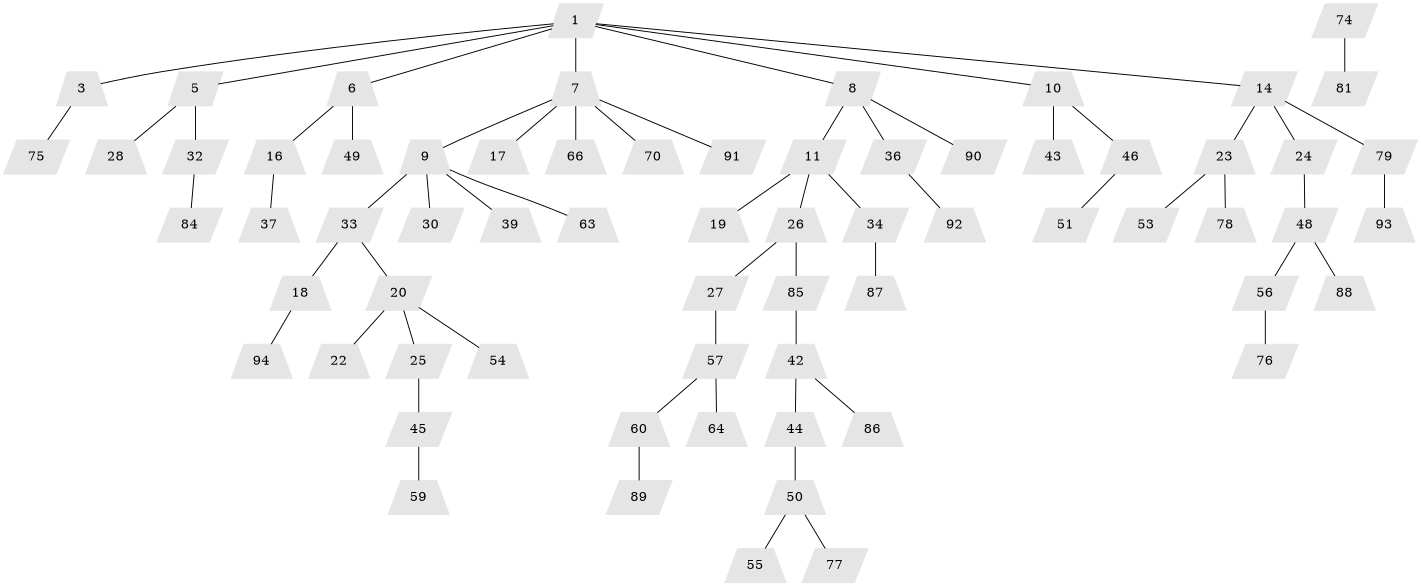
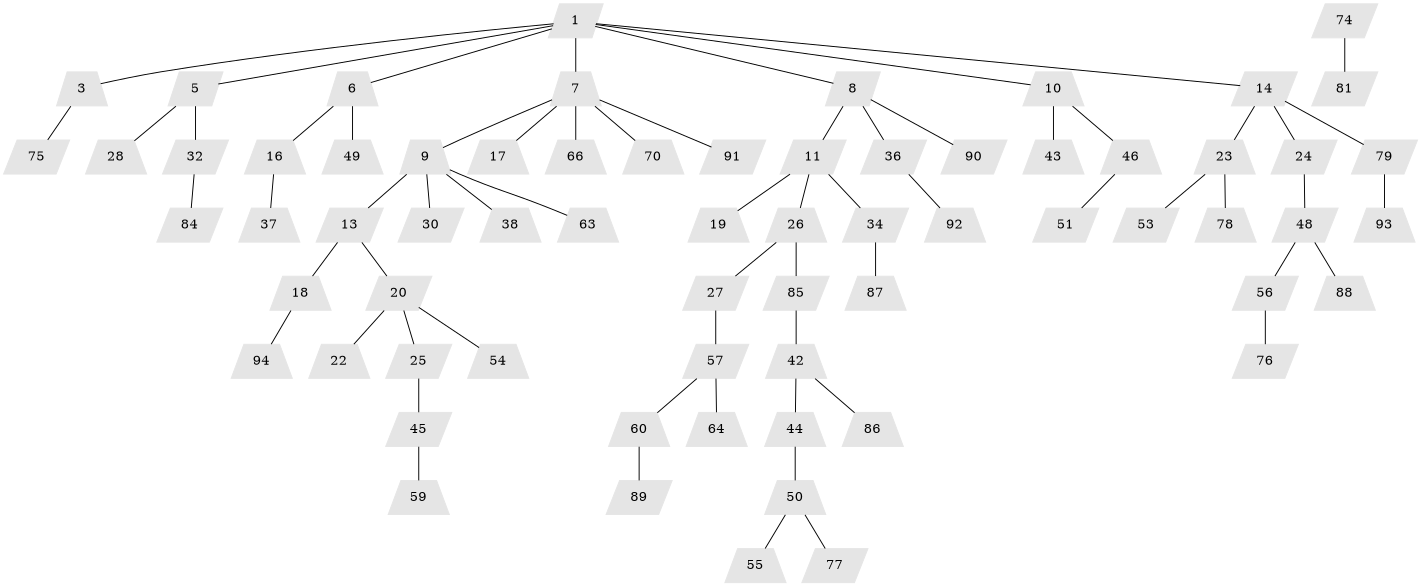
(350, 225) -> (350, 225)
(510, 225) -> (510, 225)
